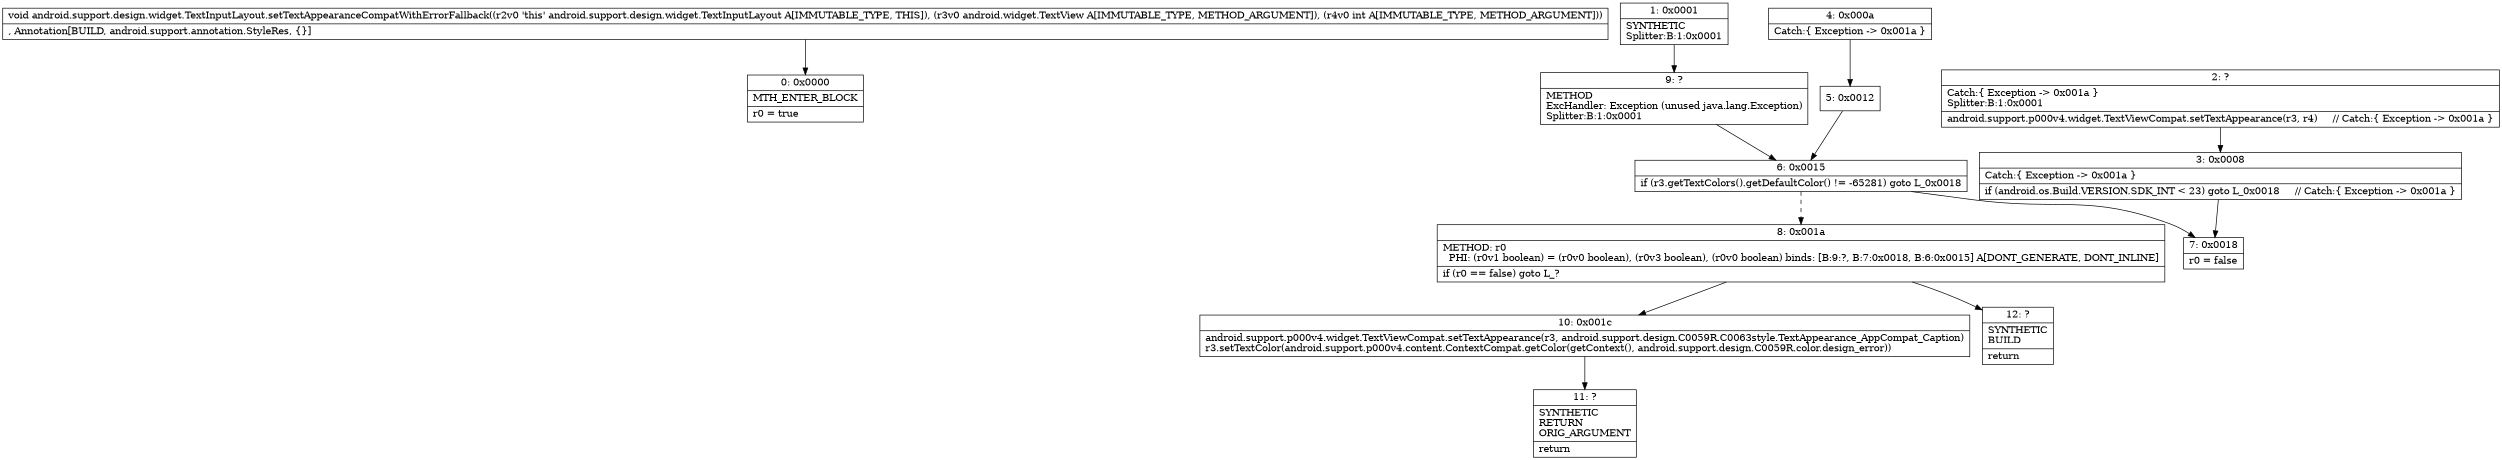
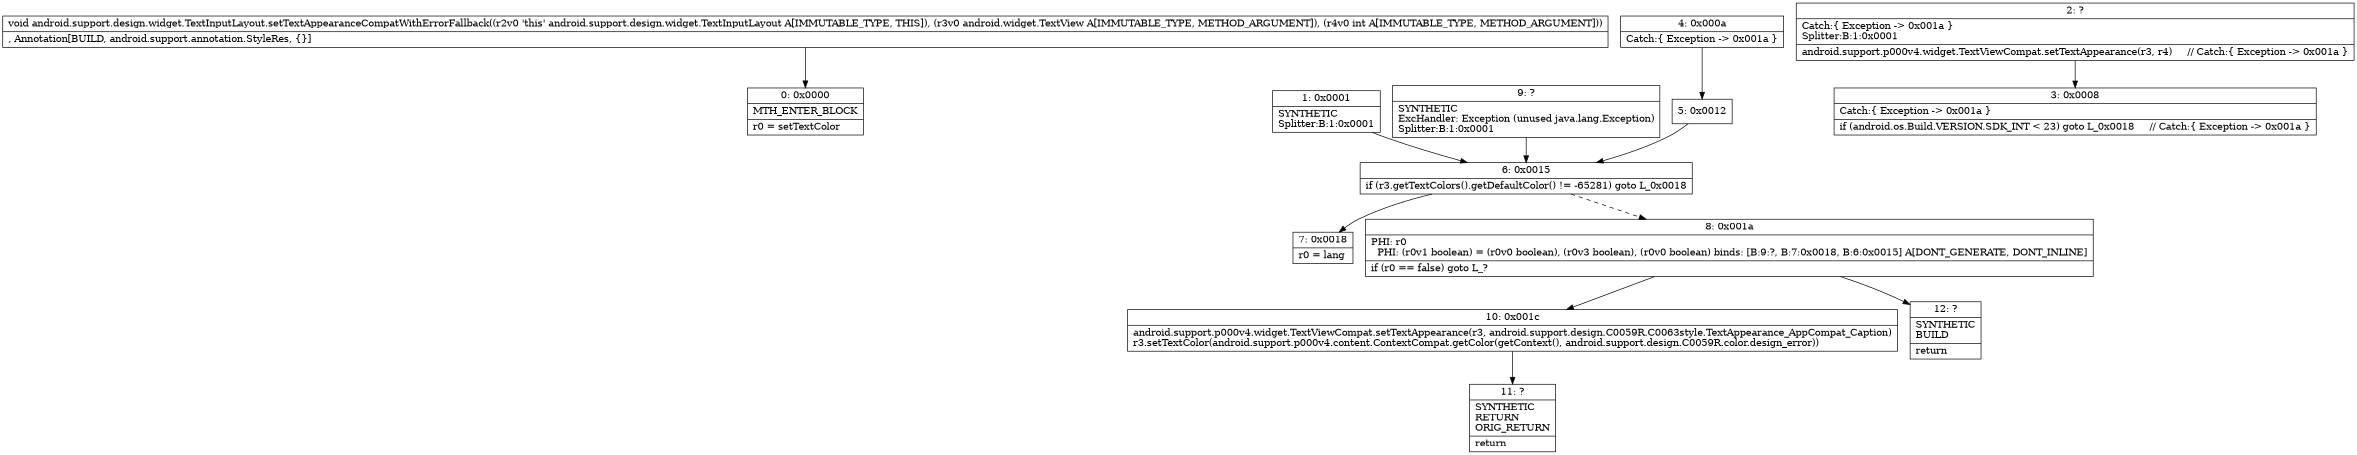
(1674, 55) -> (1416, 148)
(1569, 96) -> (1428, 109)
(776, 114) -> (797, 127)
(2217, 215) -> none
(1476, 248) -> (1390, 242)
(2213, 261) -> (1322, 255)
(1585, 433) -> (1513, 428)
